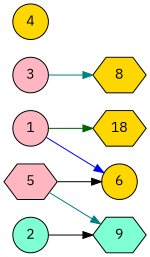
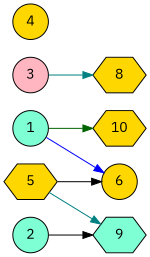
(31, 128) -> (31, 128)
(119, 128) -> (119, 128)
(31, 182) -> (31, 182)
